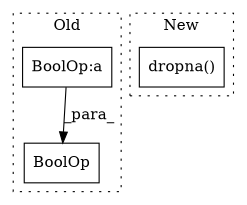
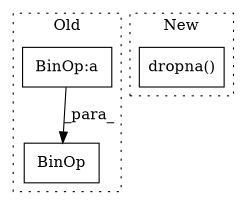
(67, 67) -> (67, 67)
(62, 163) -> (62, 163)
